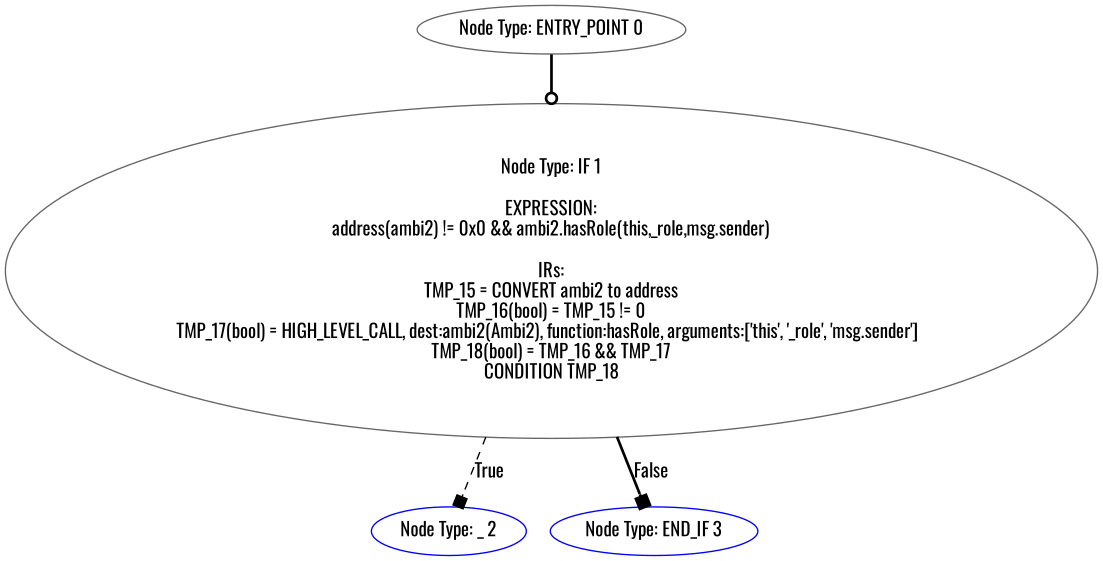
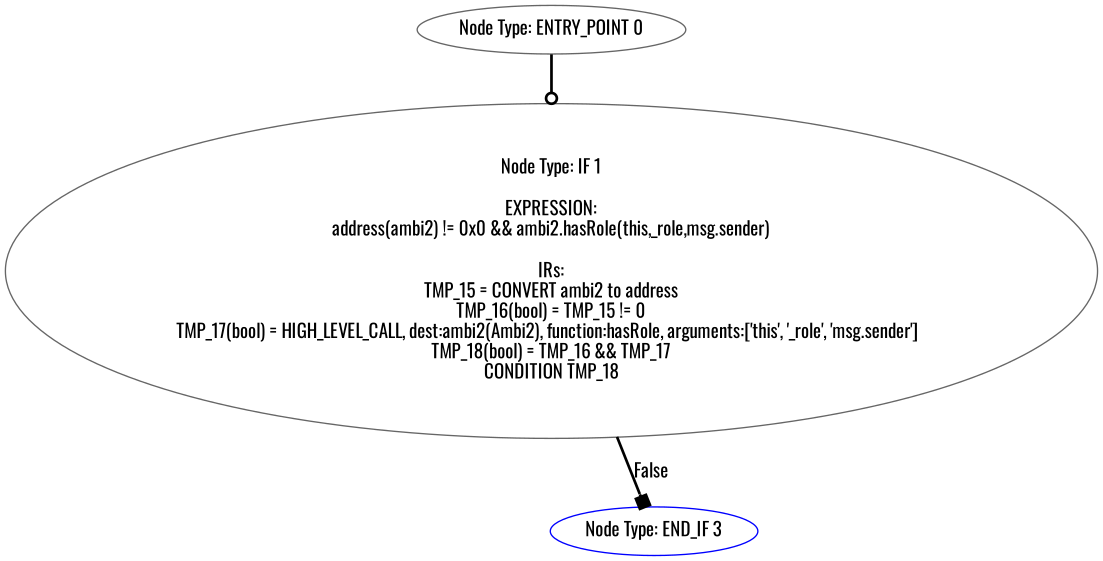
(449, 531) -> none
